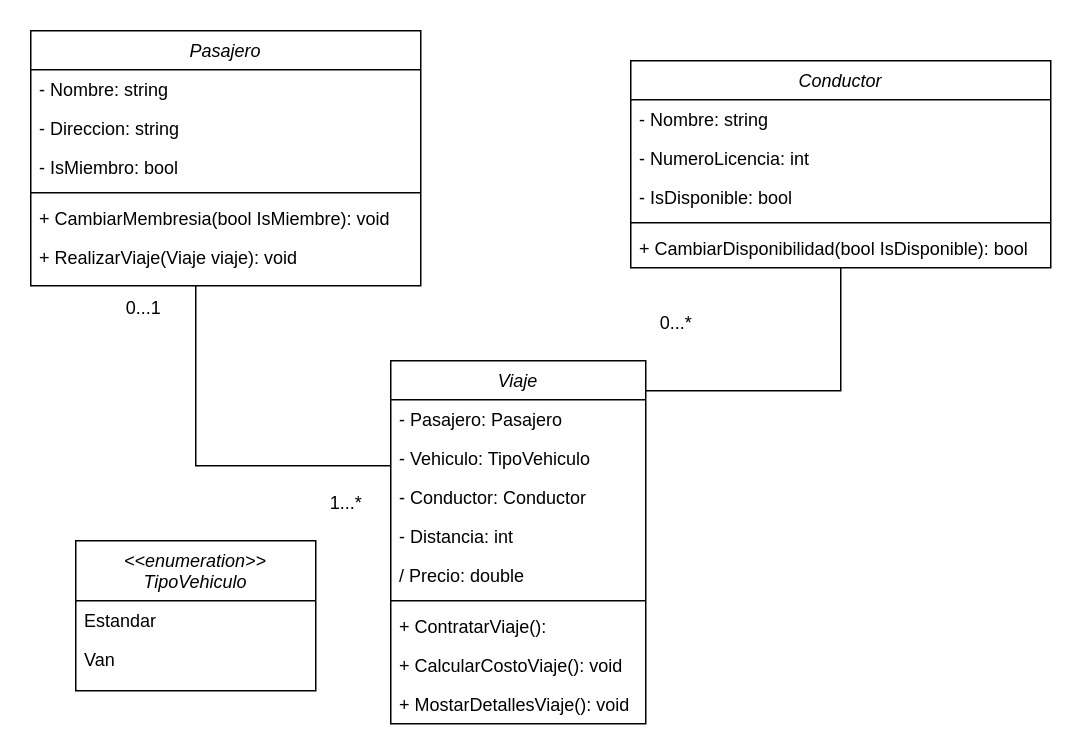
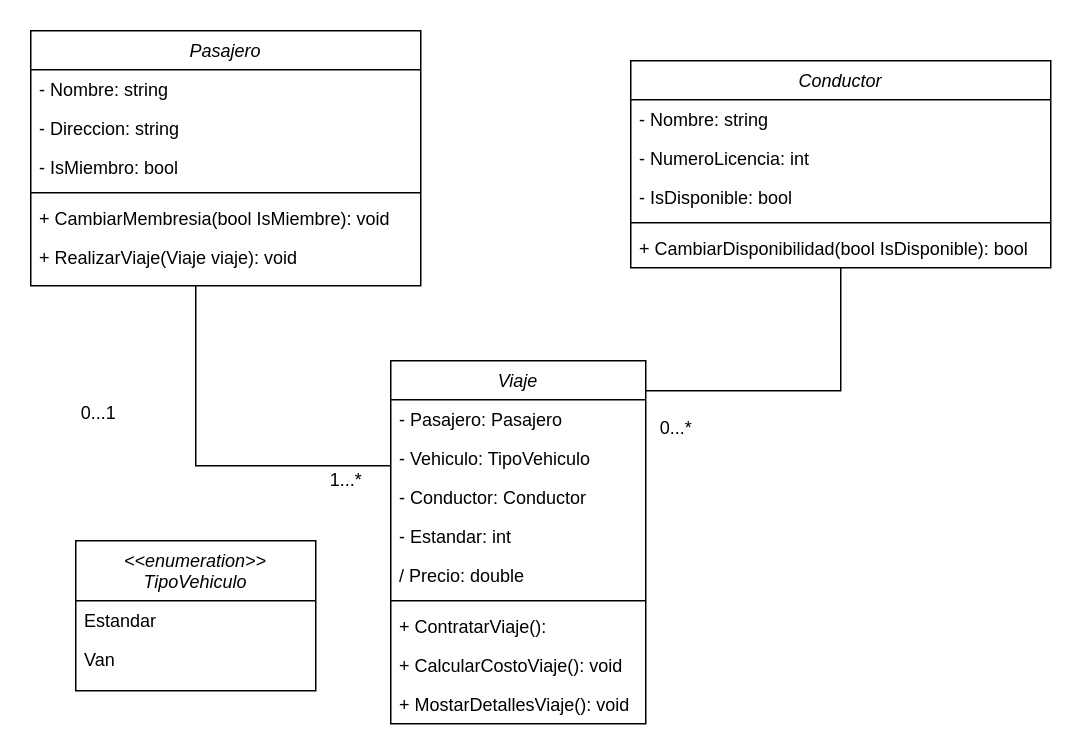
(143, 308) -> (98, 413)
(676, 323) -> (676, 428)
(346, 503) -> (346, 481)
(466, 537) -> (465, 537)
